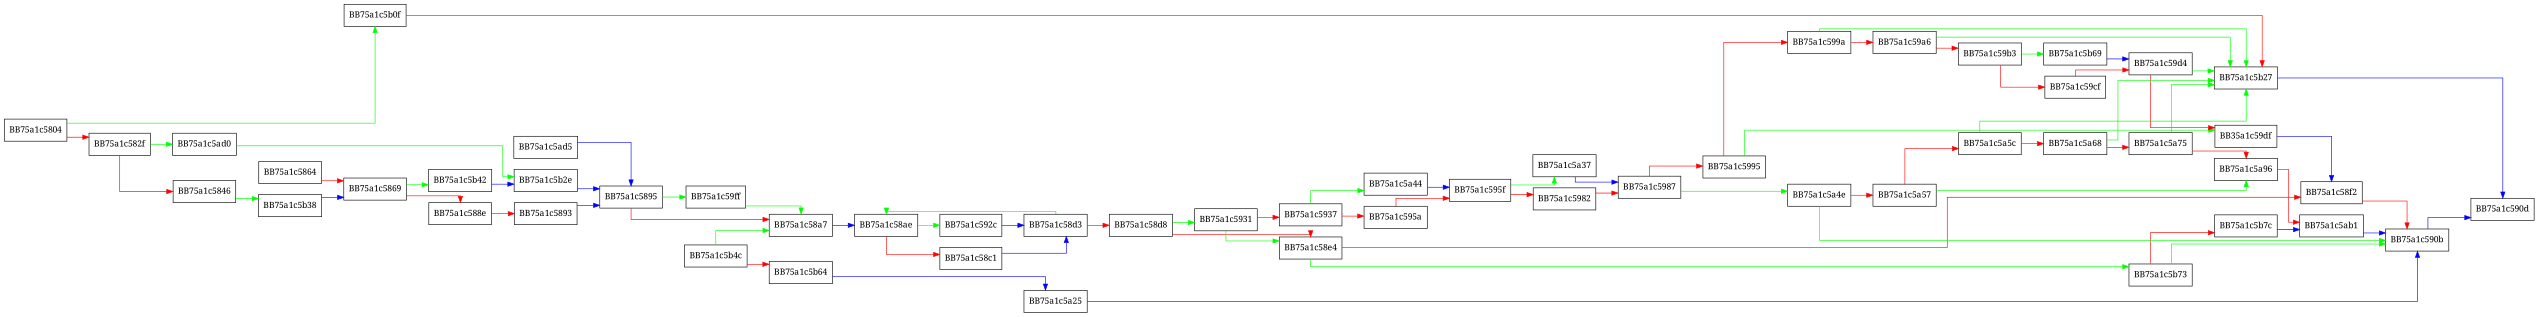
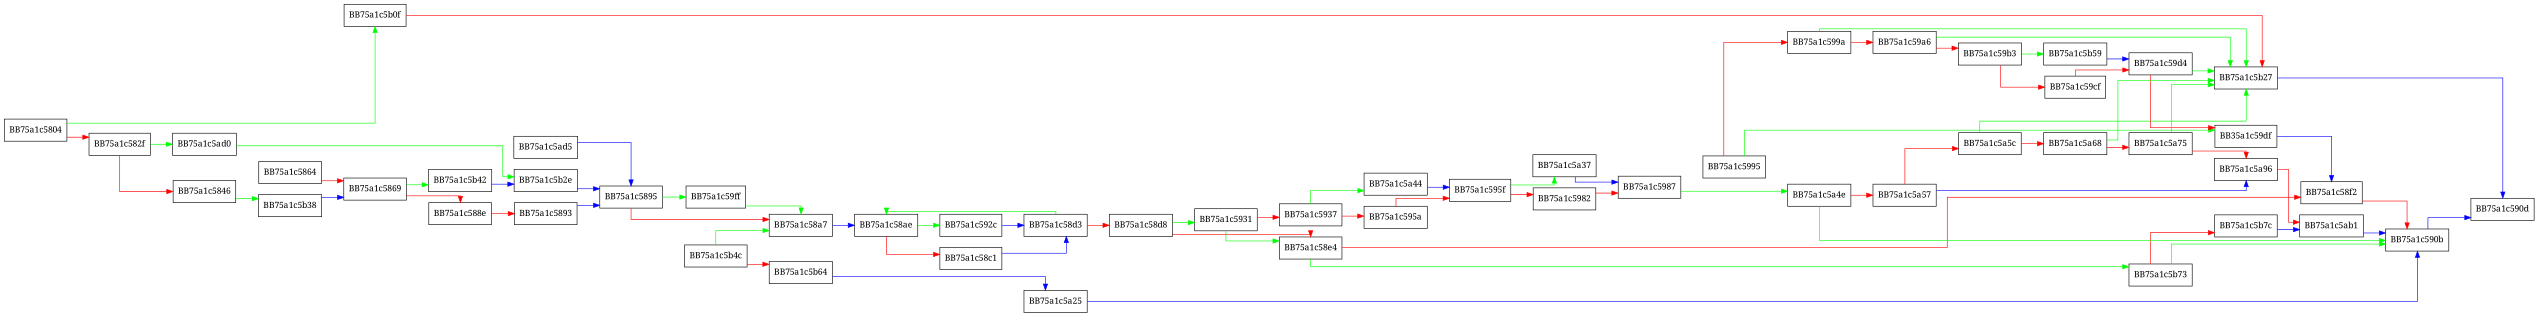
(2075, 54) -> (2075, 54)
(1668, 166) -> none
(2093, 191) -> (2093, 191)
